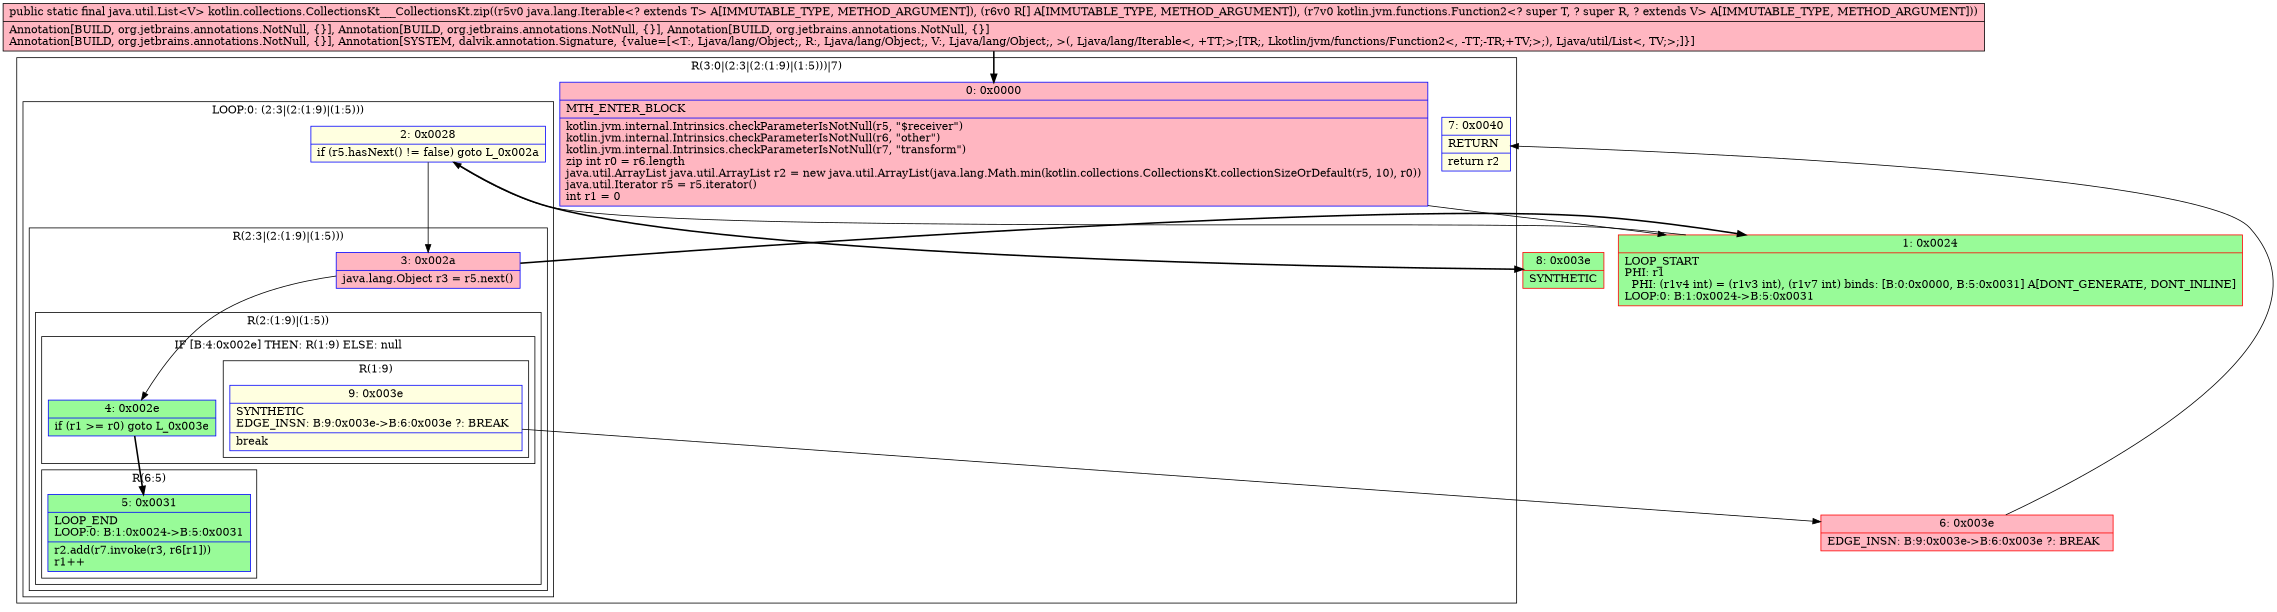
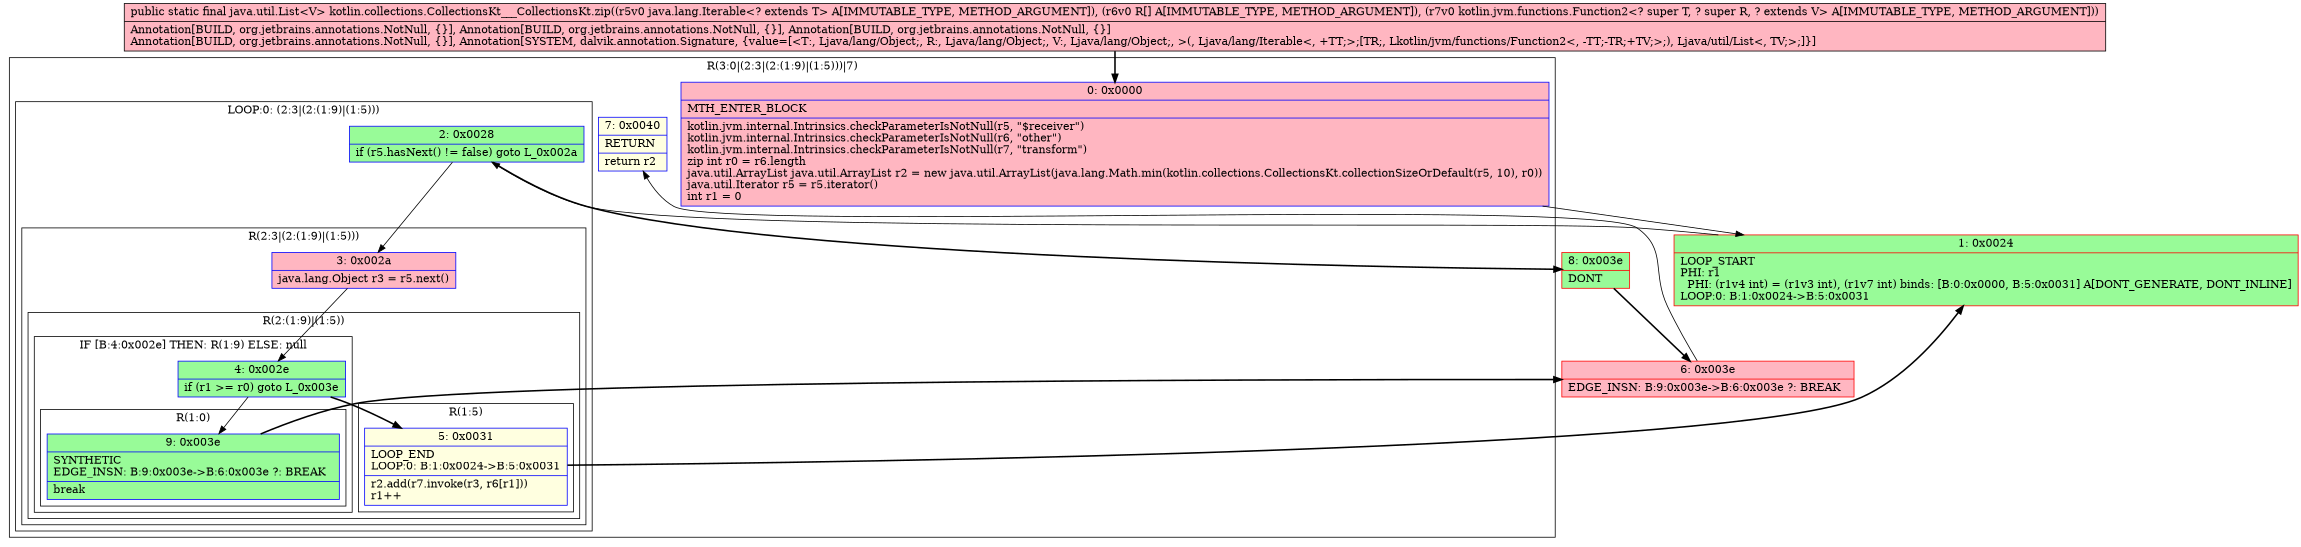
(428, 144) -> (467, 144)
(1220, 220) -> (1281, 450)
(1563, 279) -> (1585, 279)
none -> (1649, 322)
(376, 370) -> (193, 418)
none -> (234, 415)
(376, 418) -> (193, 467)
(1167, 475) -> (904, 383)
(149, 479) -> (466, 413)
(149, 533) -> (466, 467)
